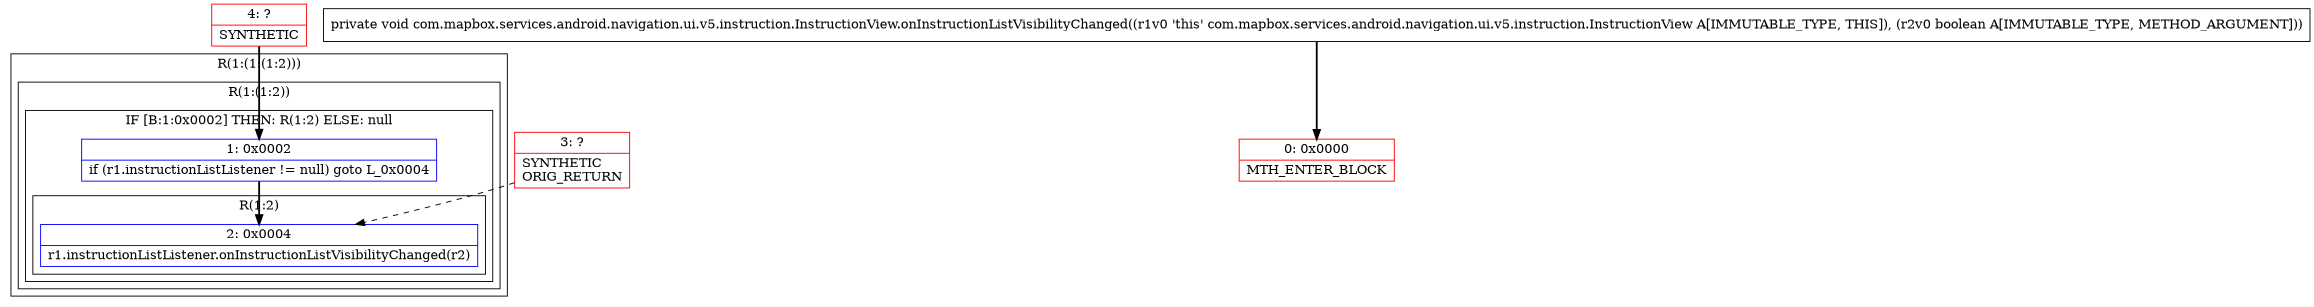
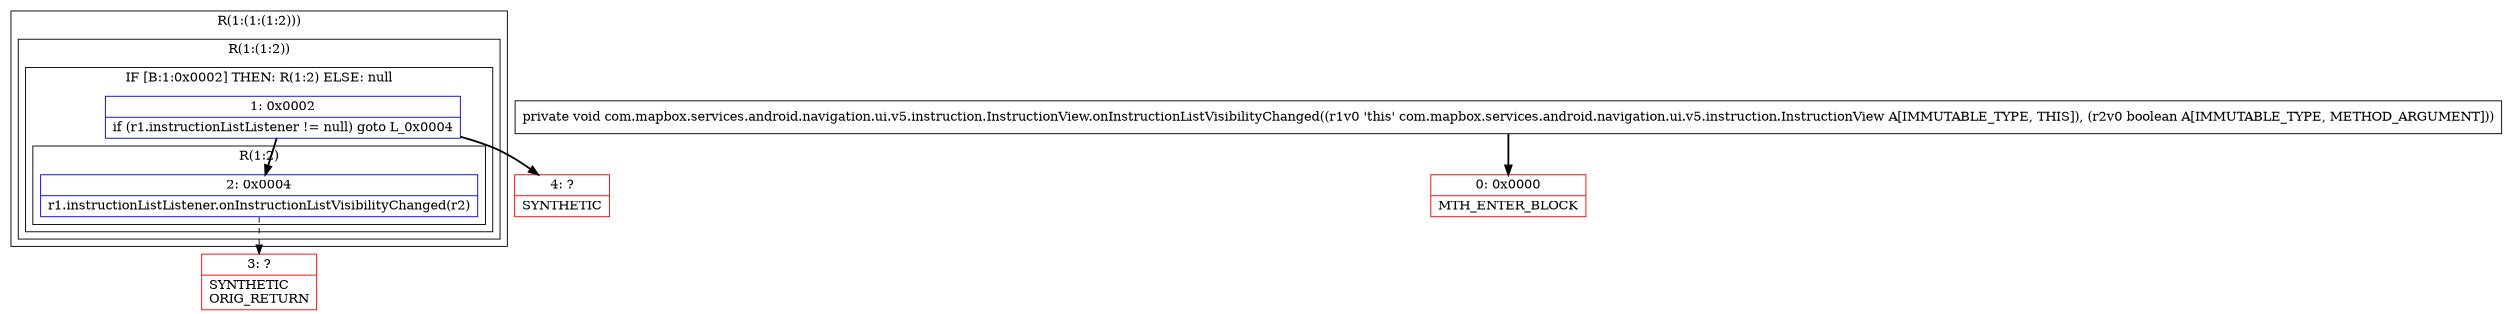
(259, 88) -> (514, 158)
(440, 204) -> (259, 231)
